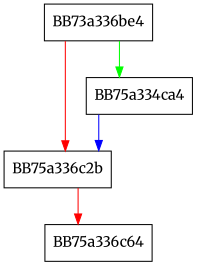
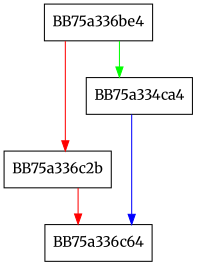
(99, 22) -> (99, 22)
(99, 127) -> (132, 164)
